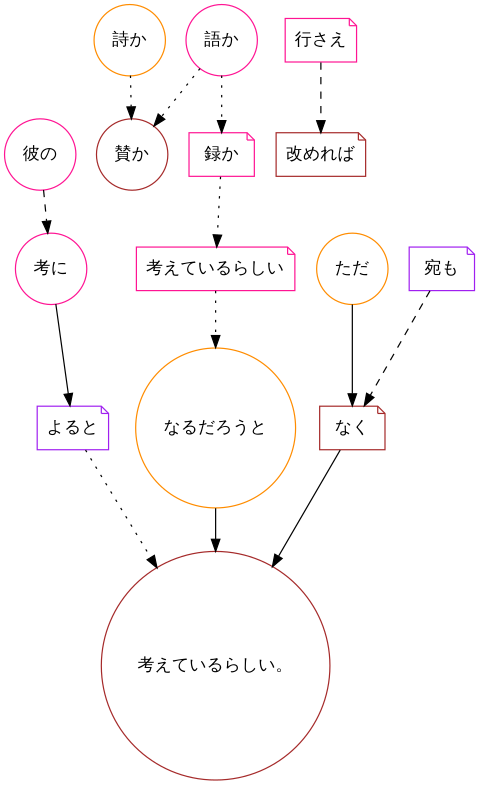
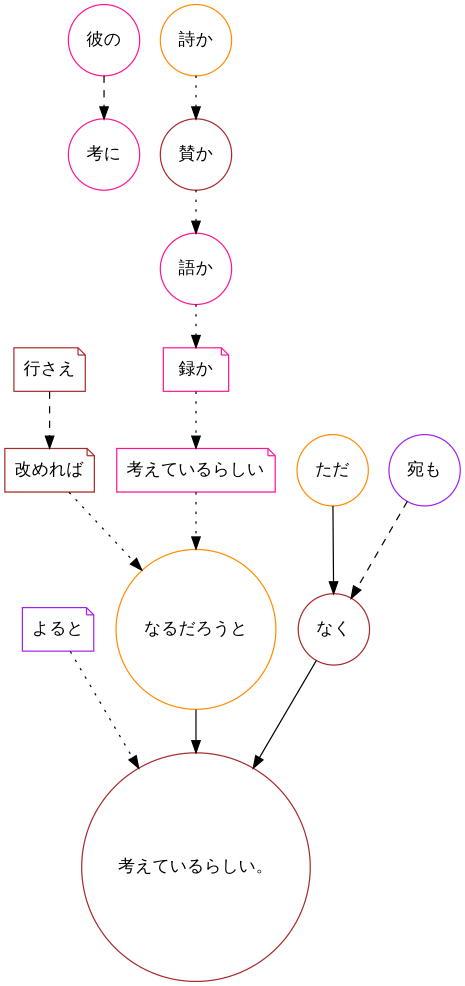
(321, 40) -> (50, 370)
(181, 92) -> (196, 205)
(442, 269) -> (425, 470)
(62, 349) -> none
(352, 428) -> (334, 629)
none -> (101, 527)
